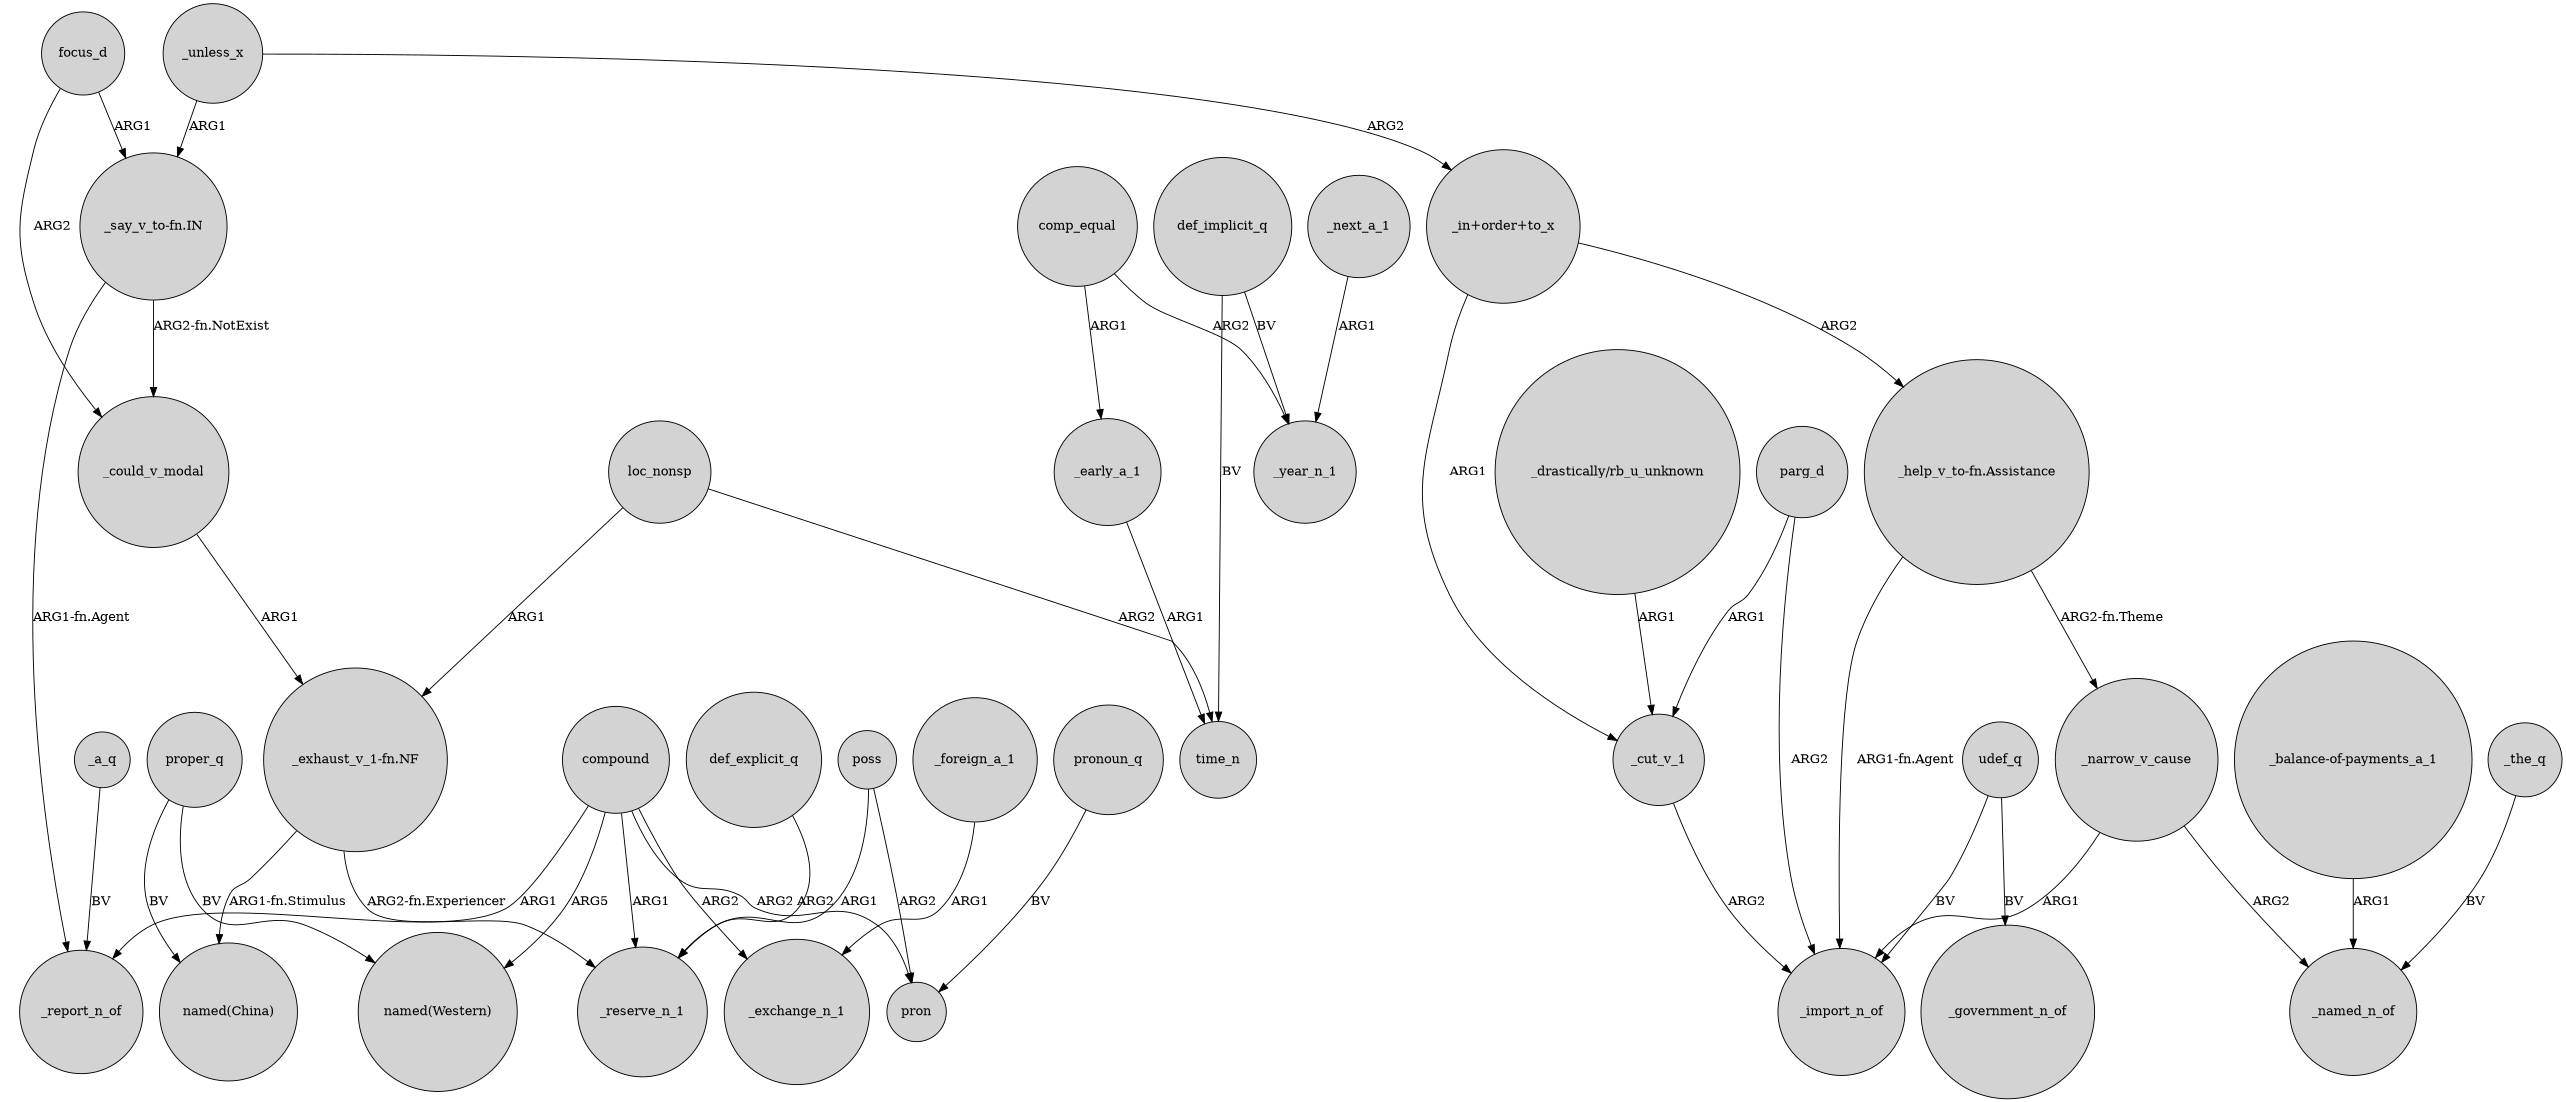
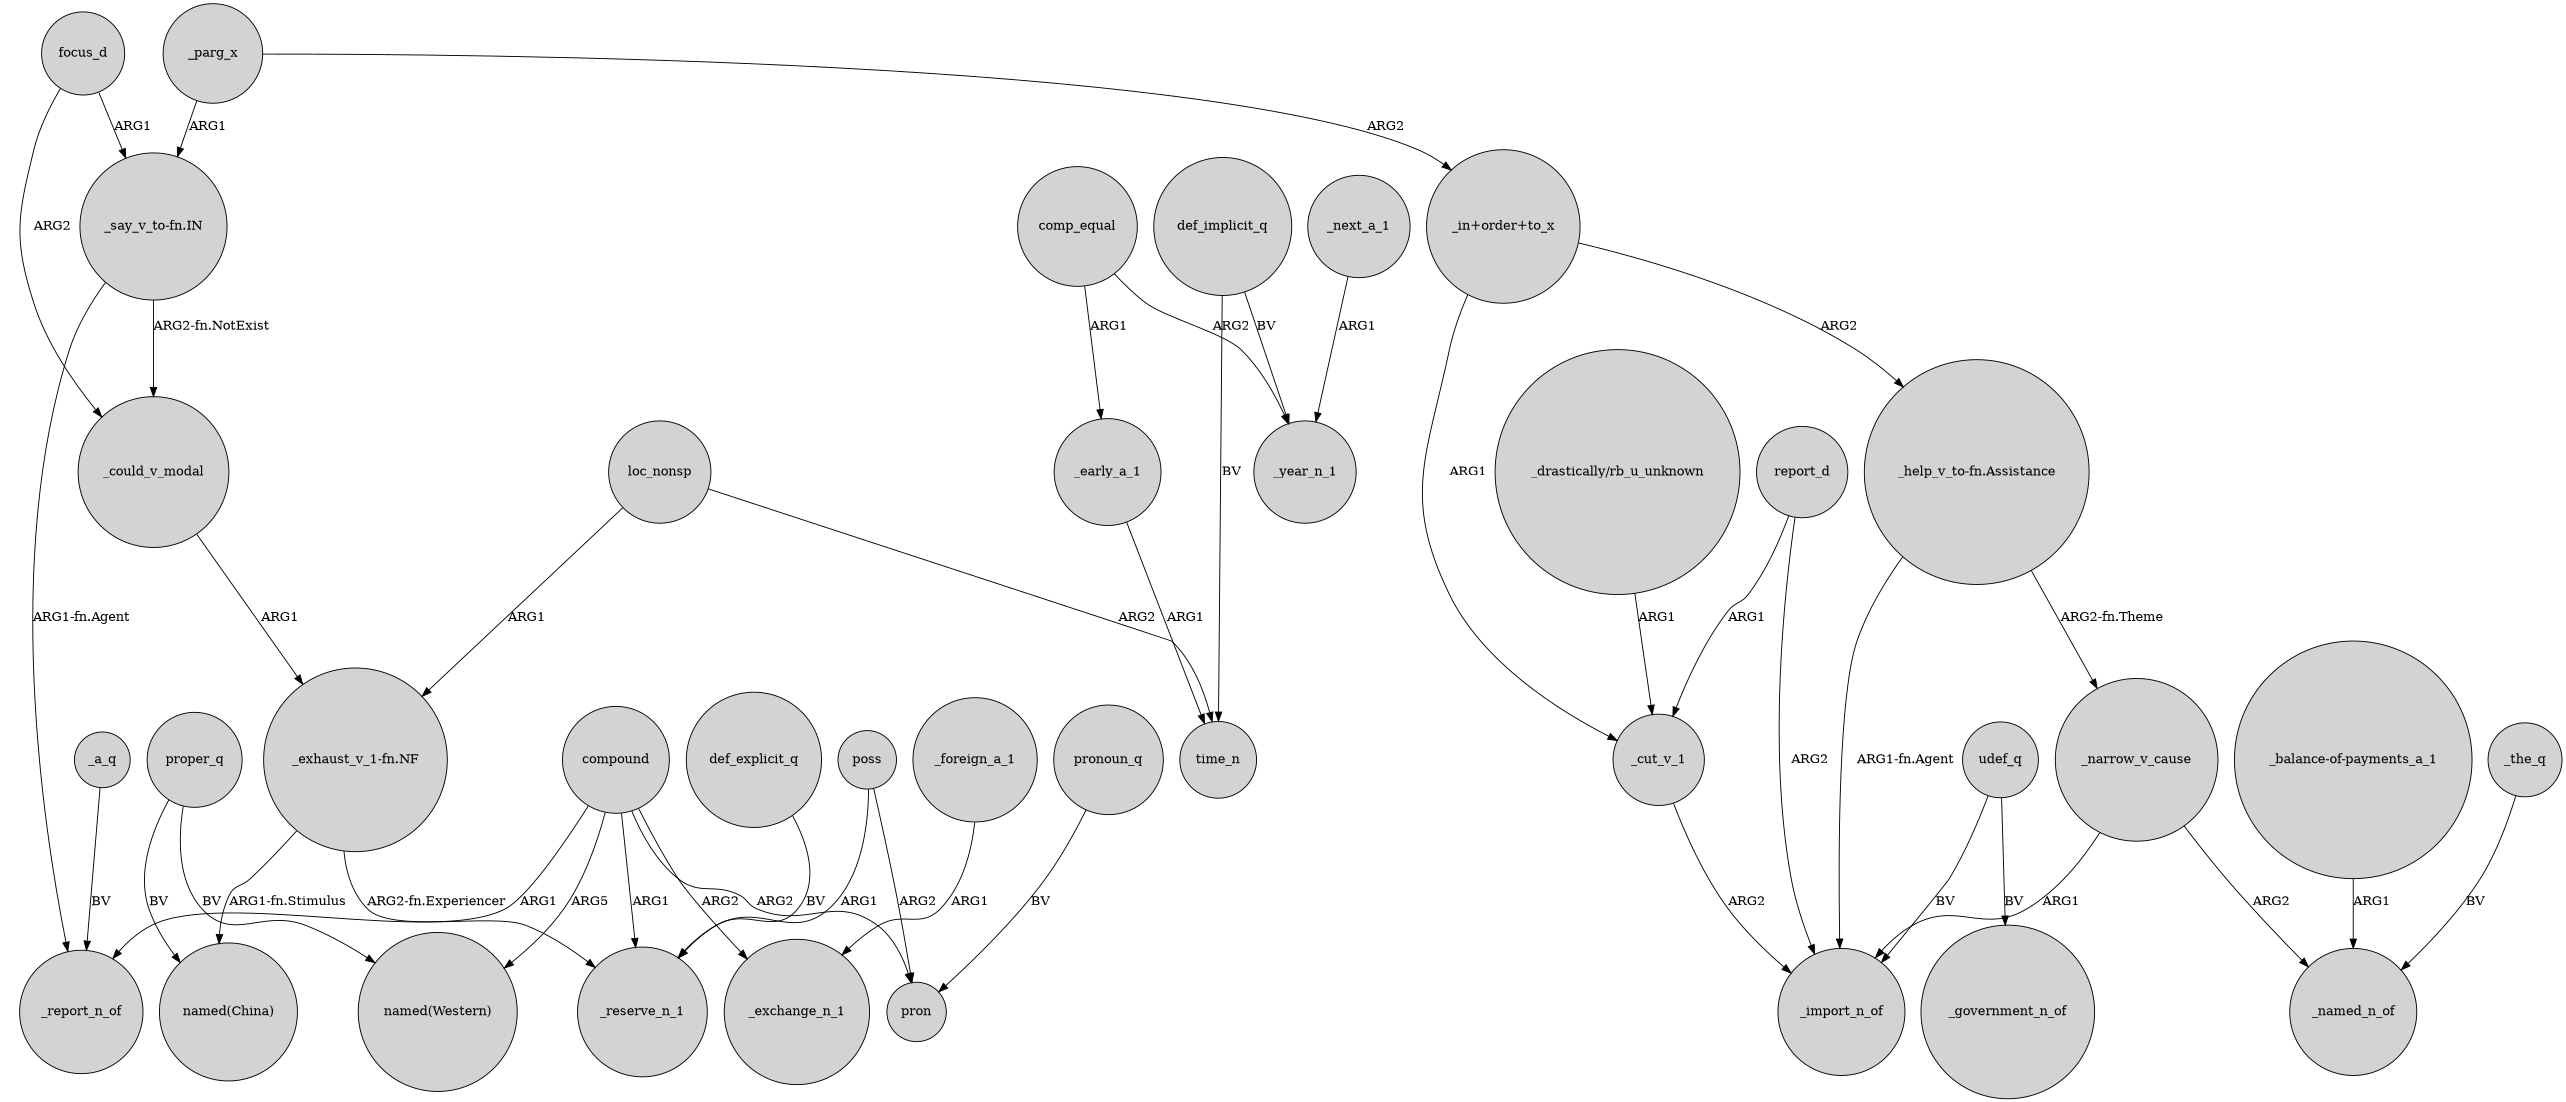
(213, 53) -> (213, 53)
(1802, 472) -> (1802, 472)
(816, 902) -> (816, 902)
